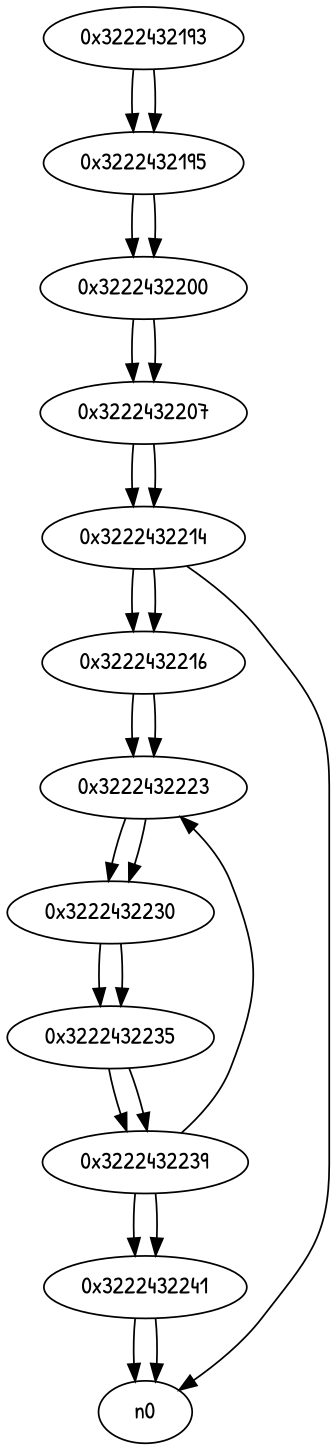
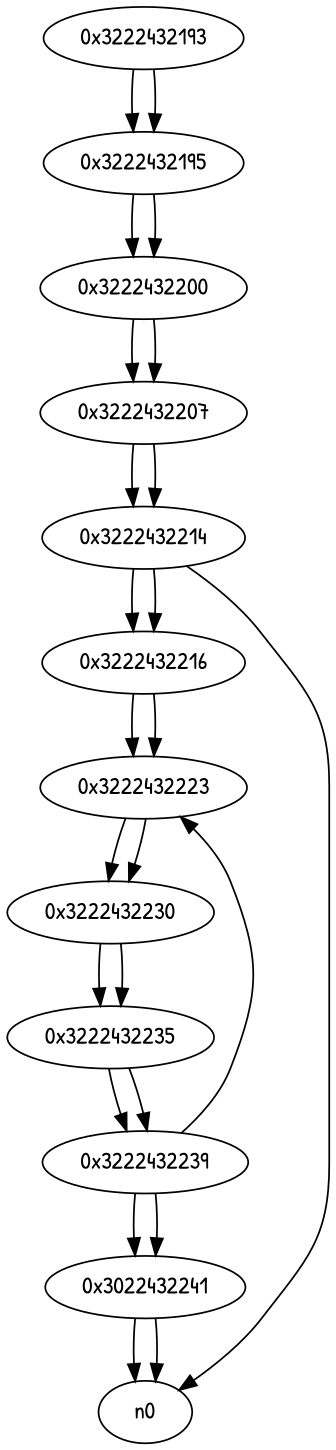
(145, 1287) -> (145, 1287)
